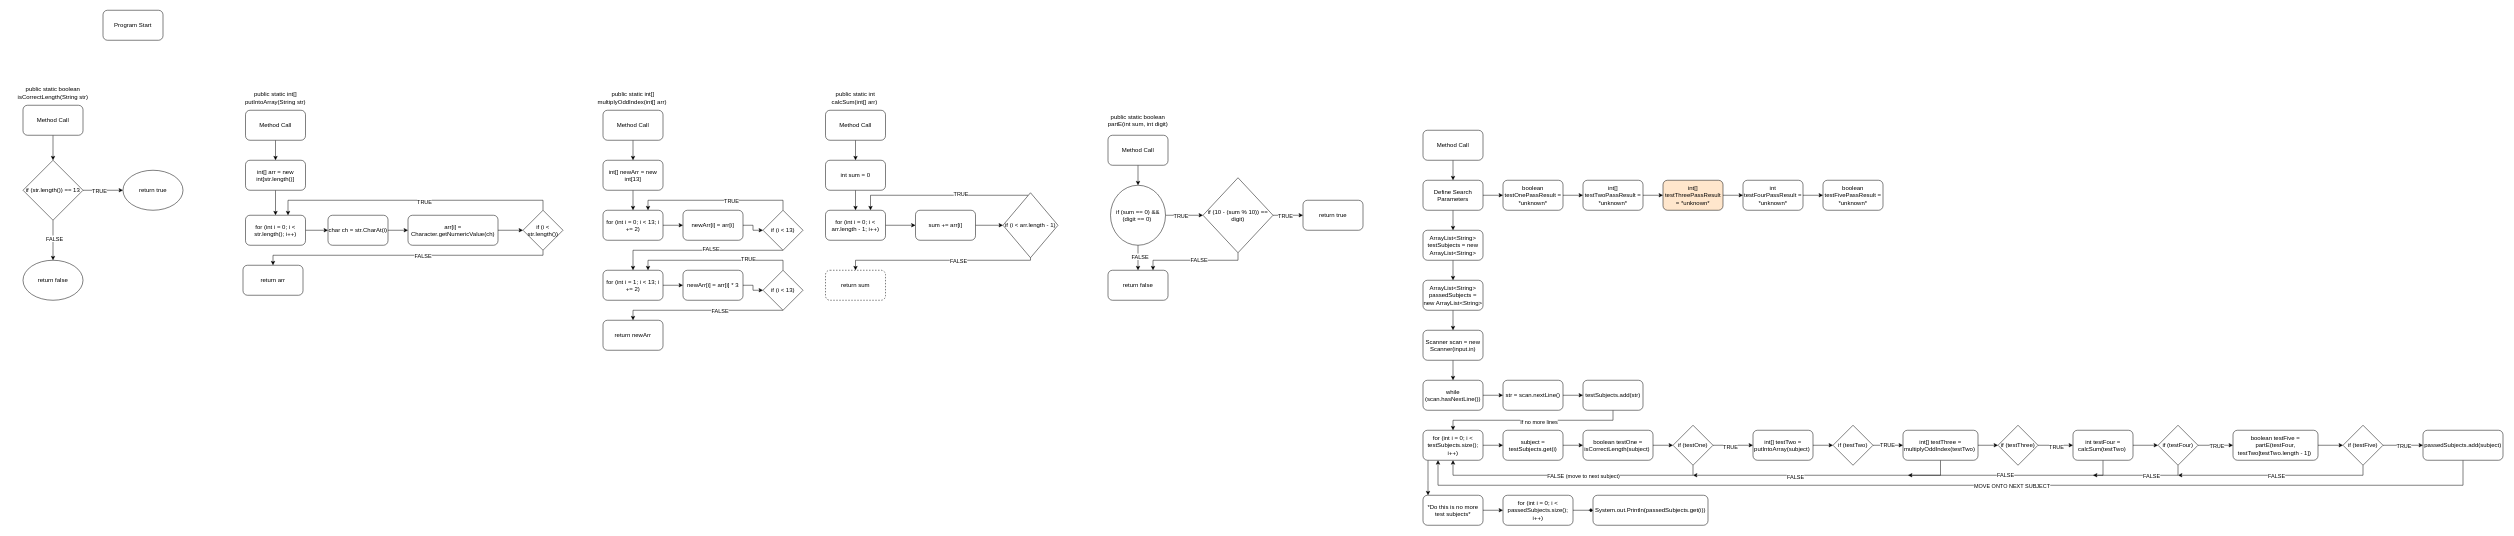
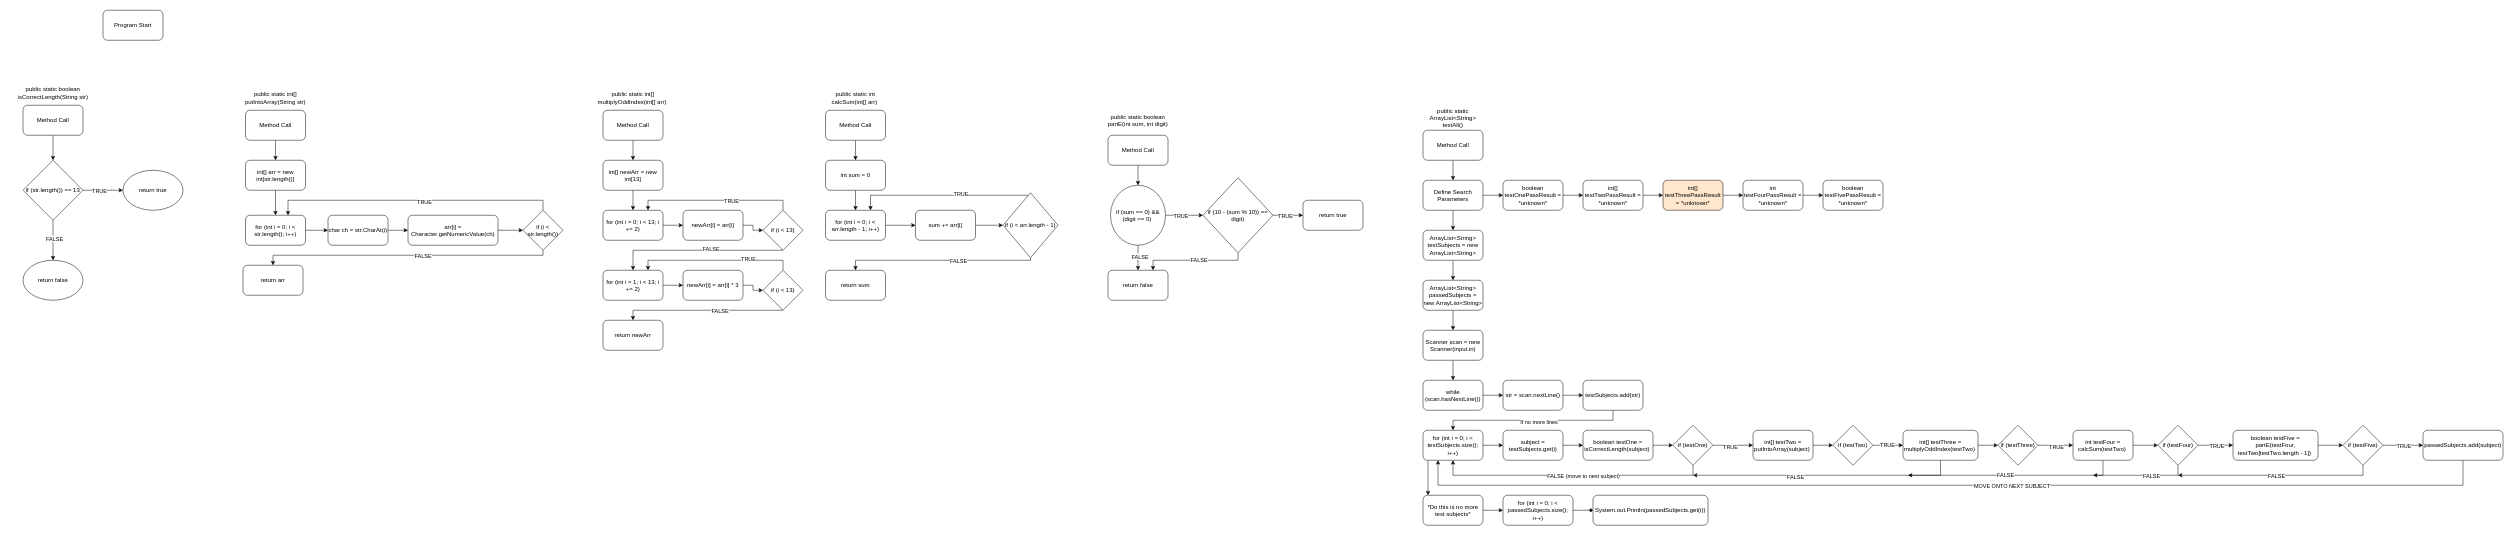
none -> (1453, 118)
(855, 285) -> (855, 285)
